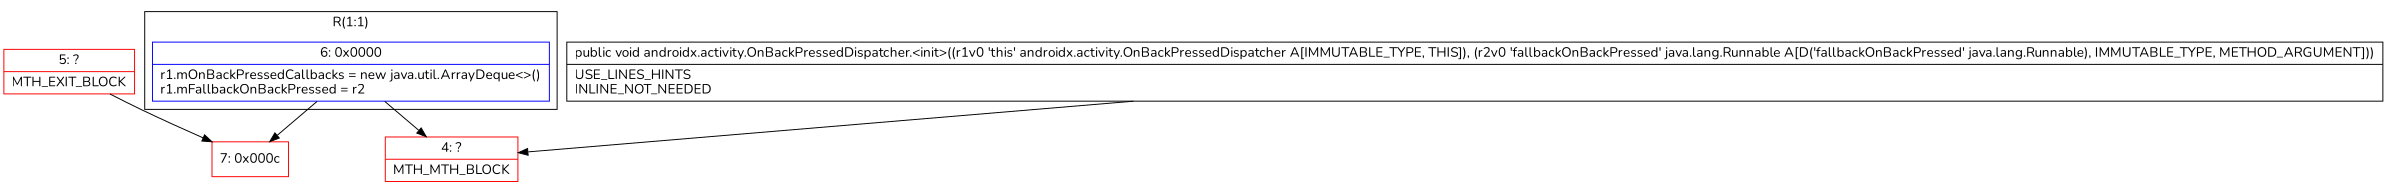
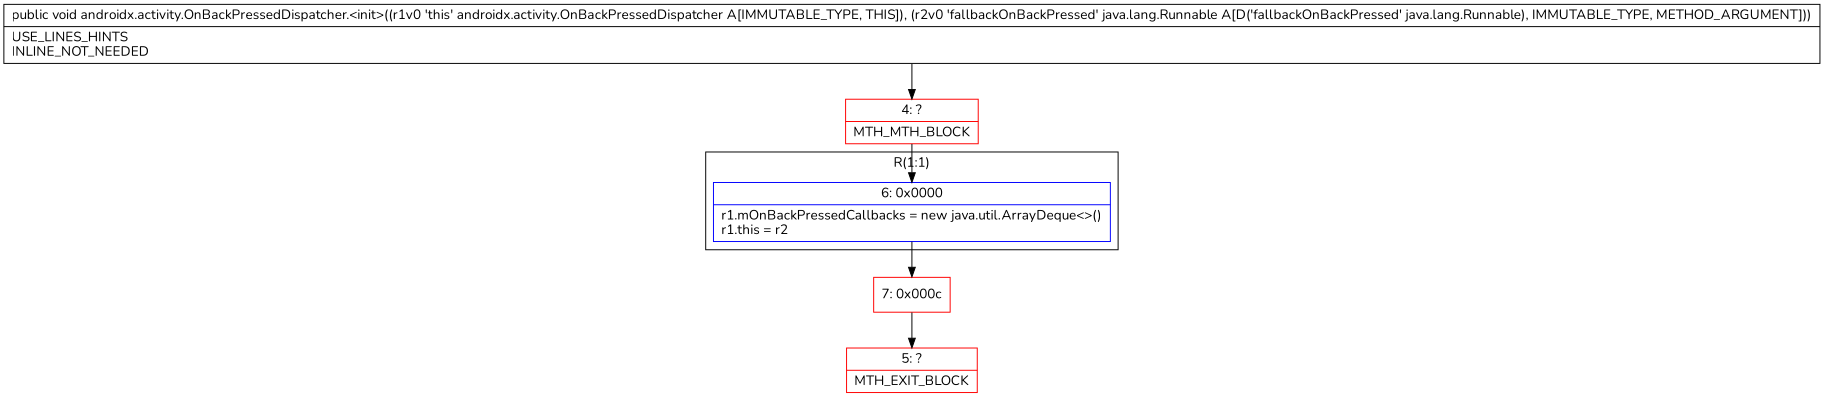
(263, 90) -> (755, 230)
(402, 116) -> (912, 158)
(156, 117) -> (912, 325)
